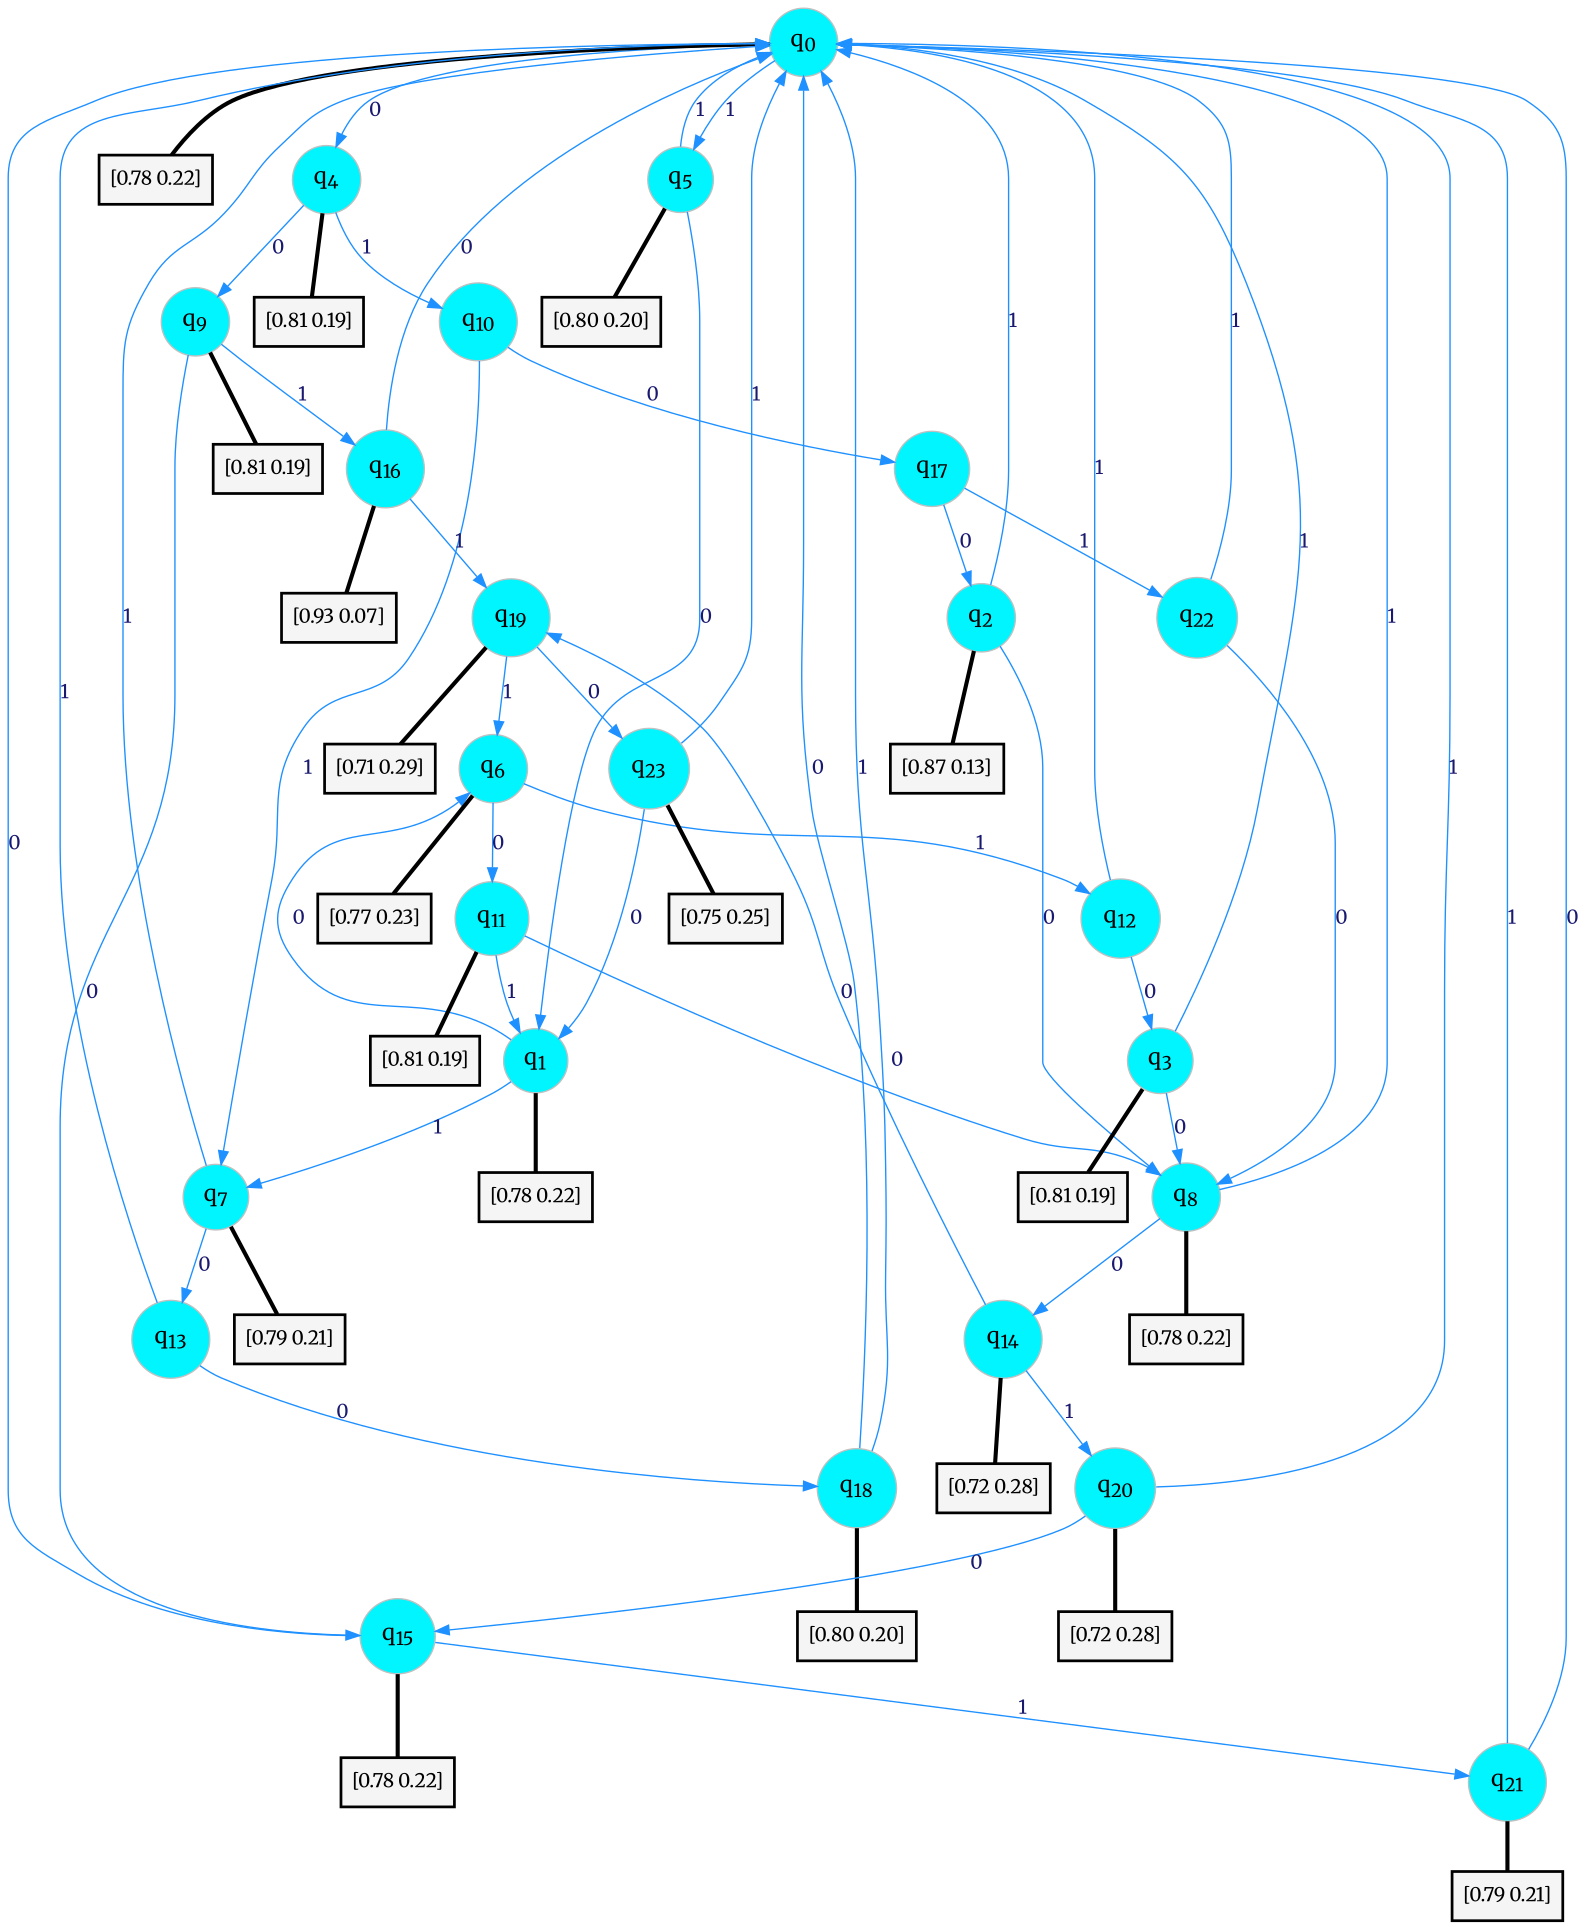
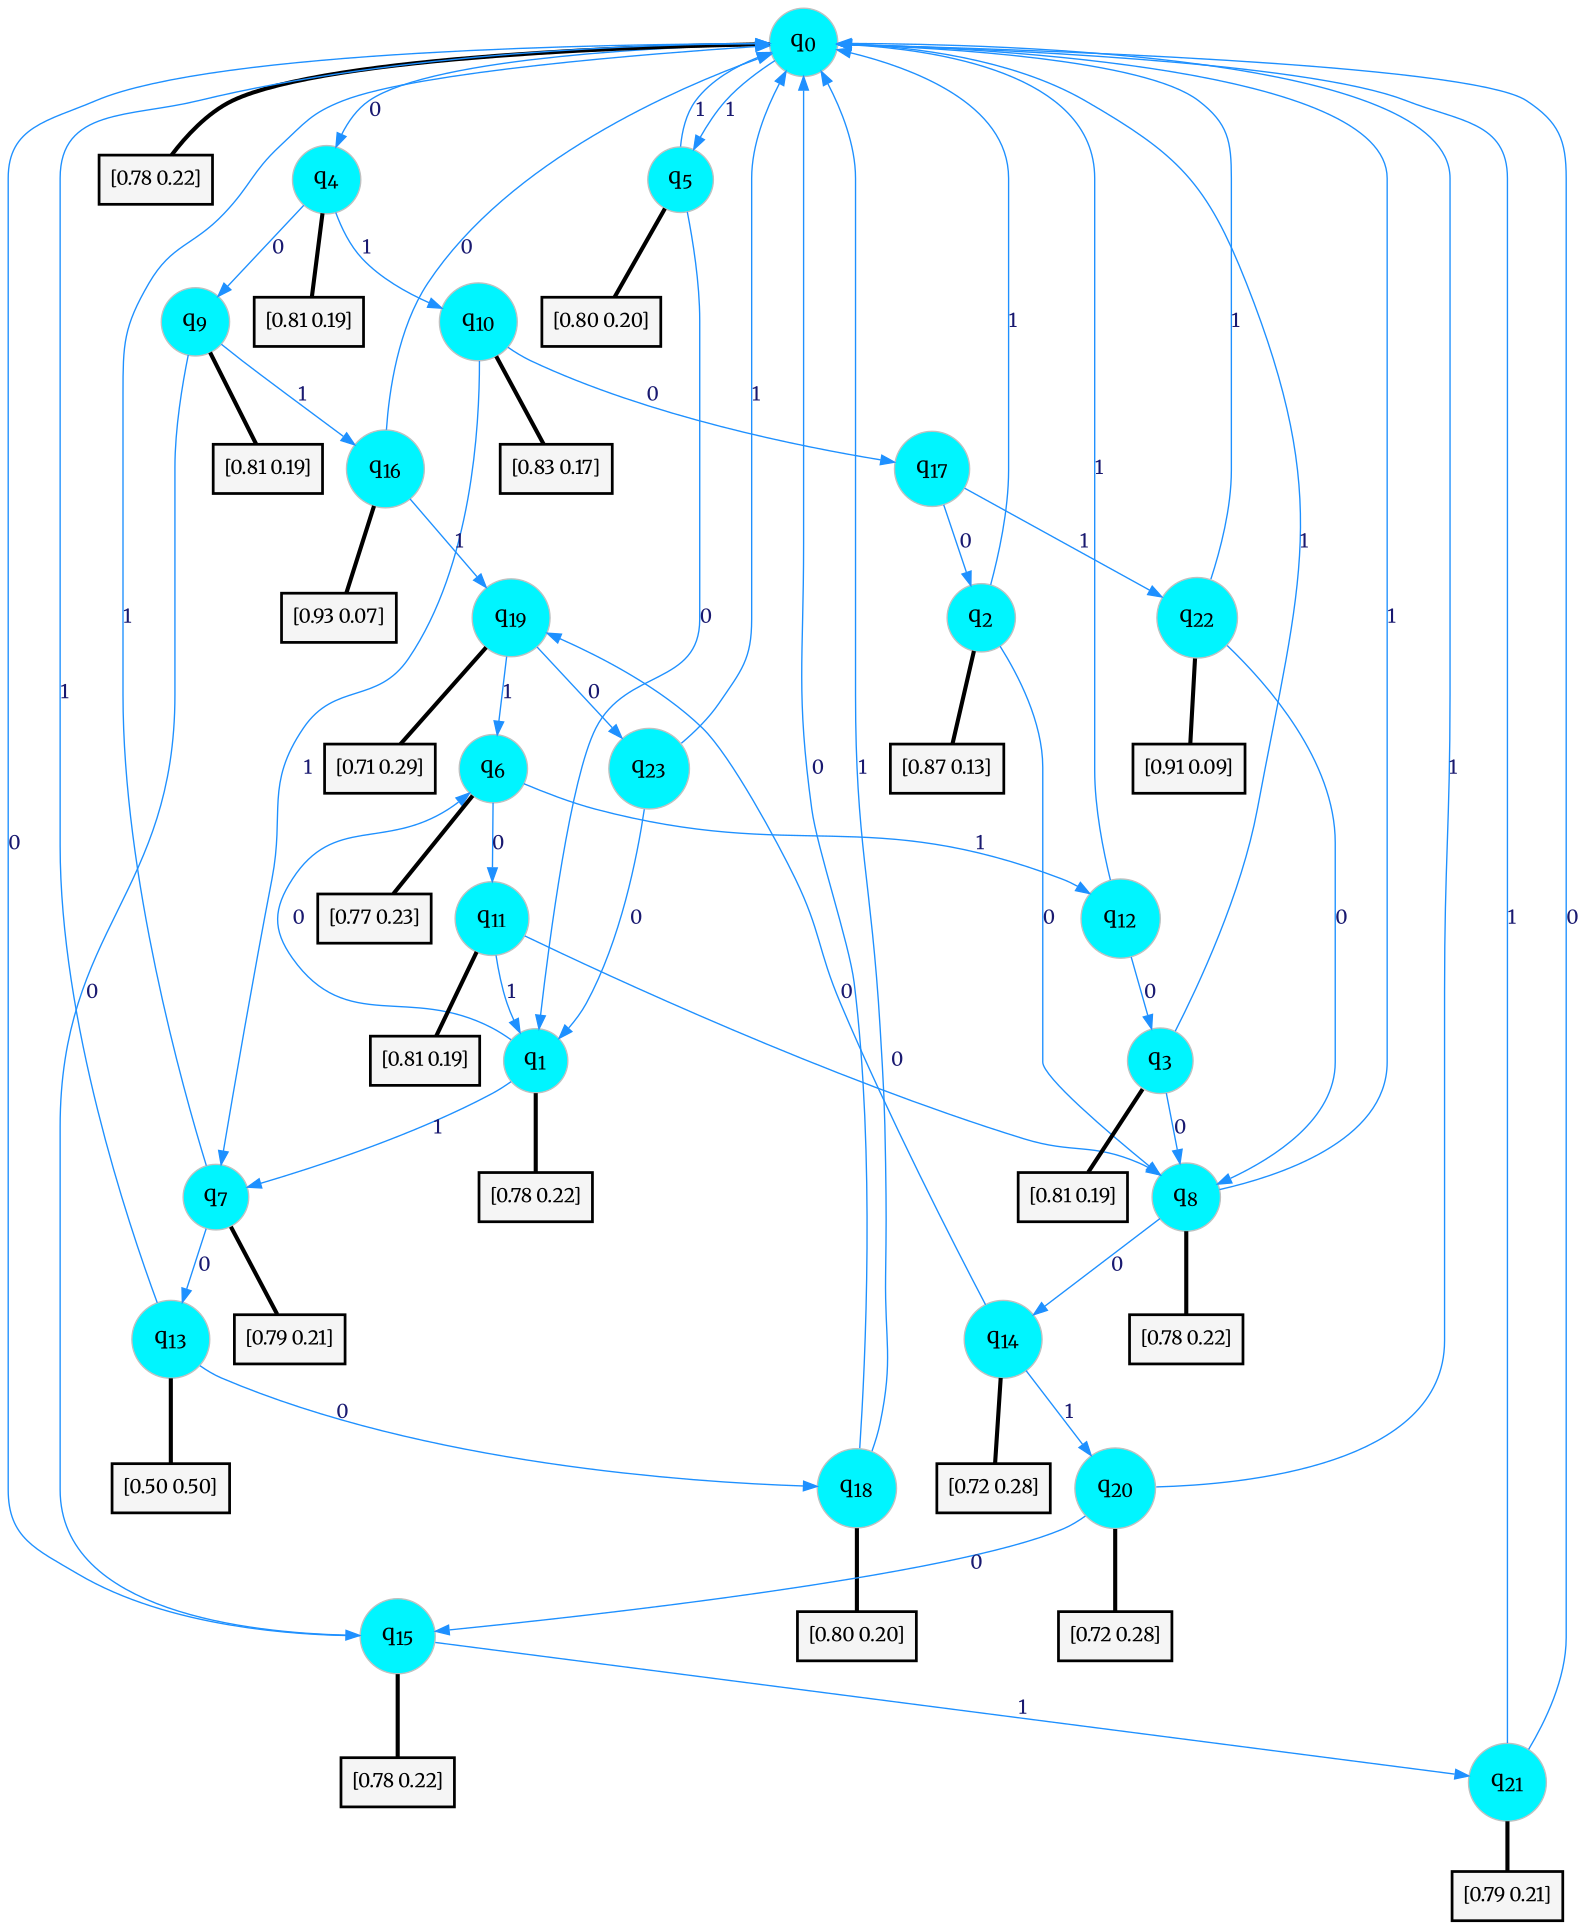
none -> (556, 469)
none -> (1189, 769)
(726, 919) -> none
none -> (171, 1488)
